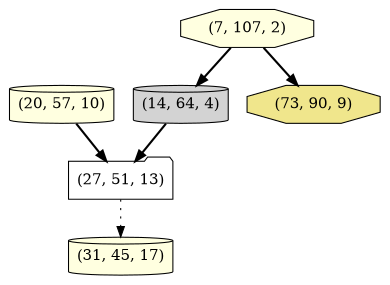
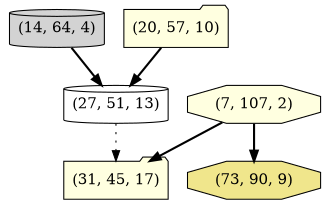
(217, 63) -> (191, 139)
(62, 104) -> (176, 28)
(121, 180) -> (116, 104)
(121, 256) -> (116, 180)
